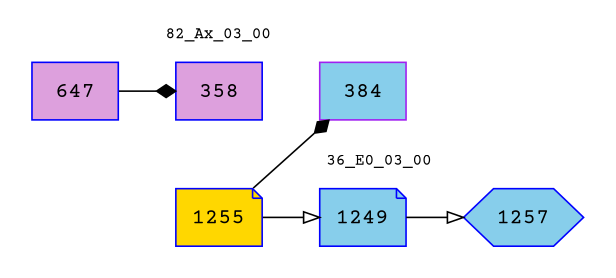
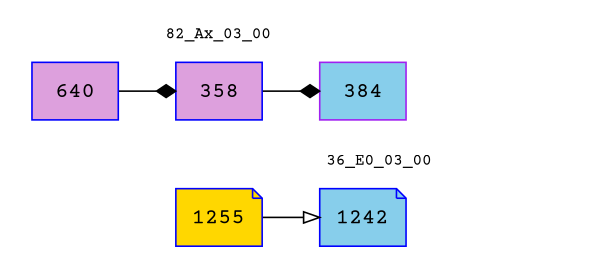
(75, 91) -> (75, 91)
(284, 161) -> (282, 91)
(363, 217) -> (363, 217)
(524, 217) -> none
